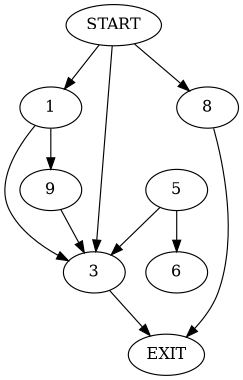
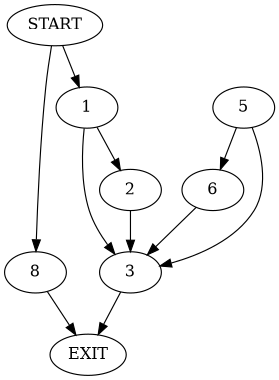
(105, 143) -> (176, 227)
(51, 190) -> (130, 190)
